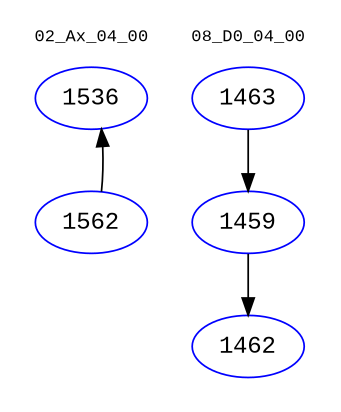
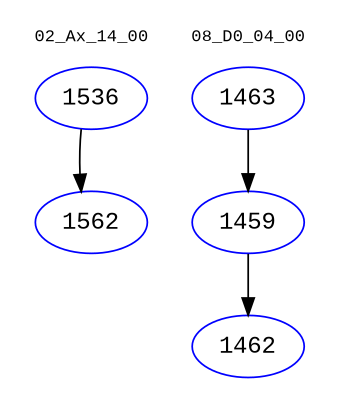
(92, 37) -> (92, 37)
(103, 169) -> (80, 152)
